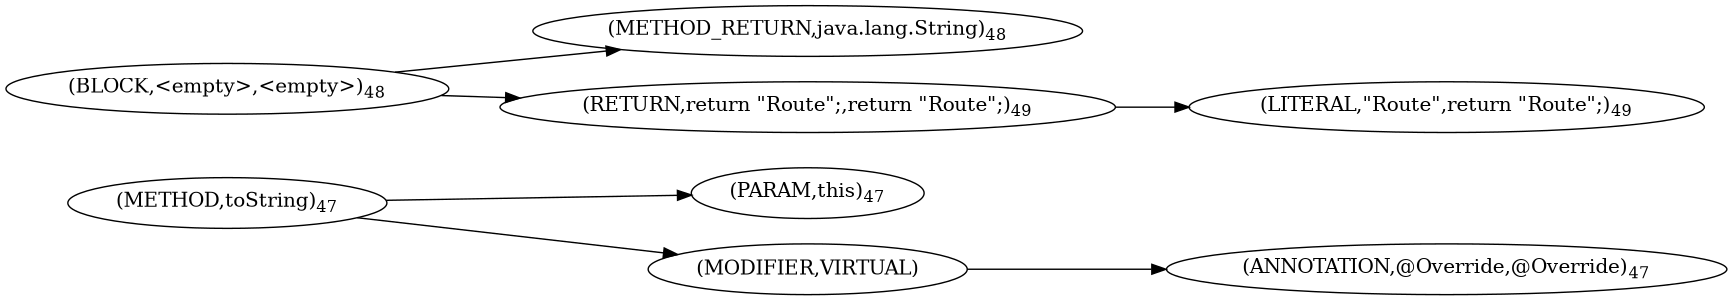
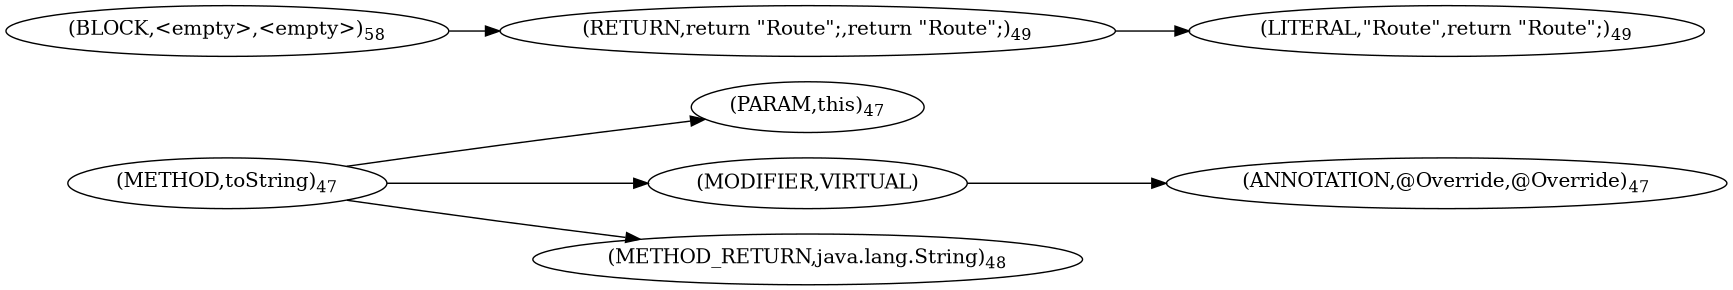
(501, 62) -> (486, 219)
(375, 87) -> (375, 29)
